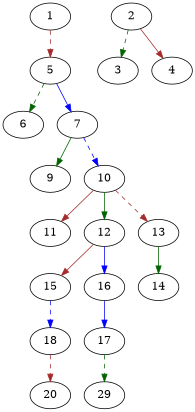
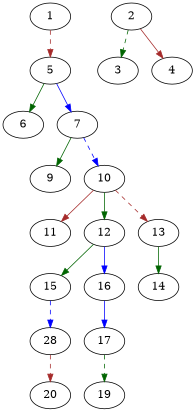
(39, 94) -> (39, 94)
(80, 257) -> (80, 257)
(50, 341) -> (50, 341)
(104, 395) -> (104, 395)
